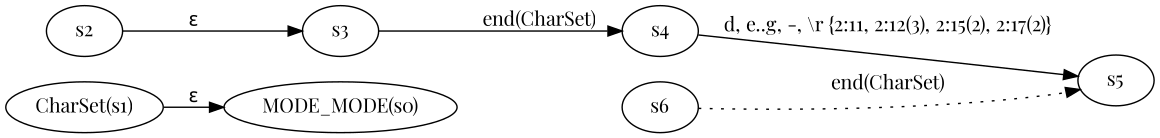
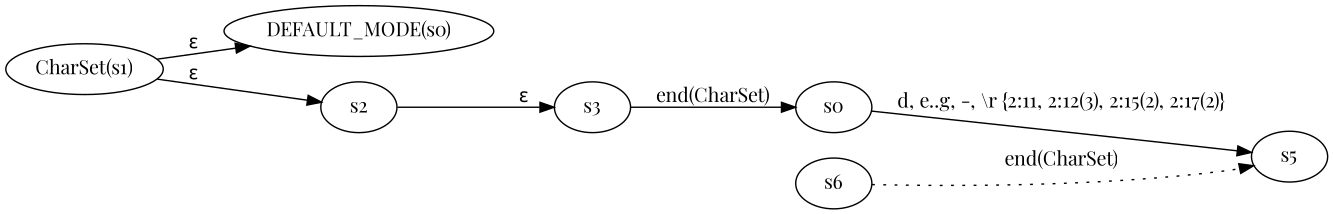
(660, 31) -> (834, 107)
none -> (232, 90)
(341, 107) -> (359, 31)
